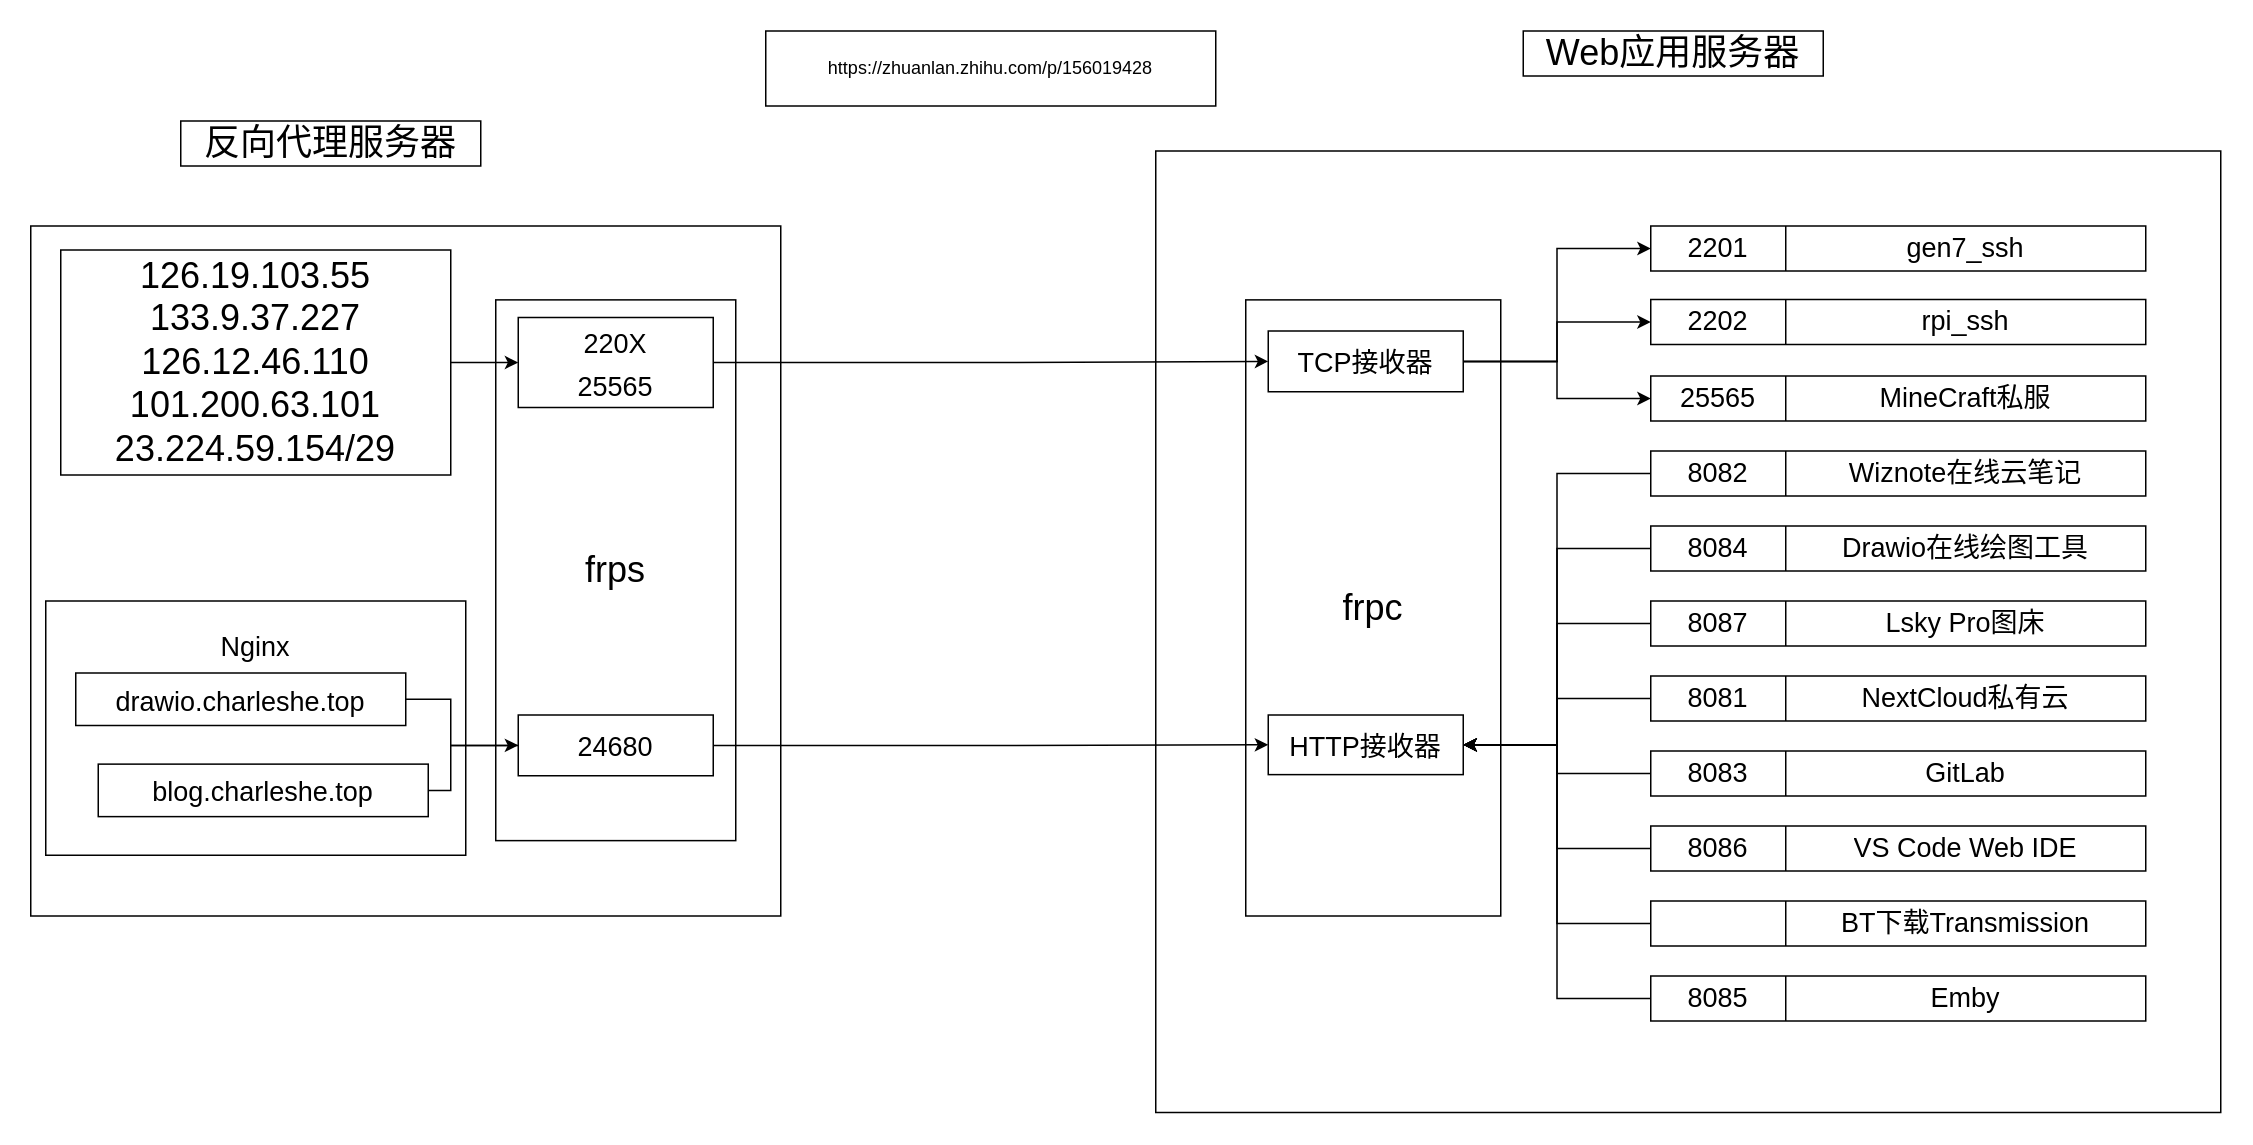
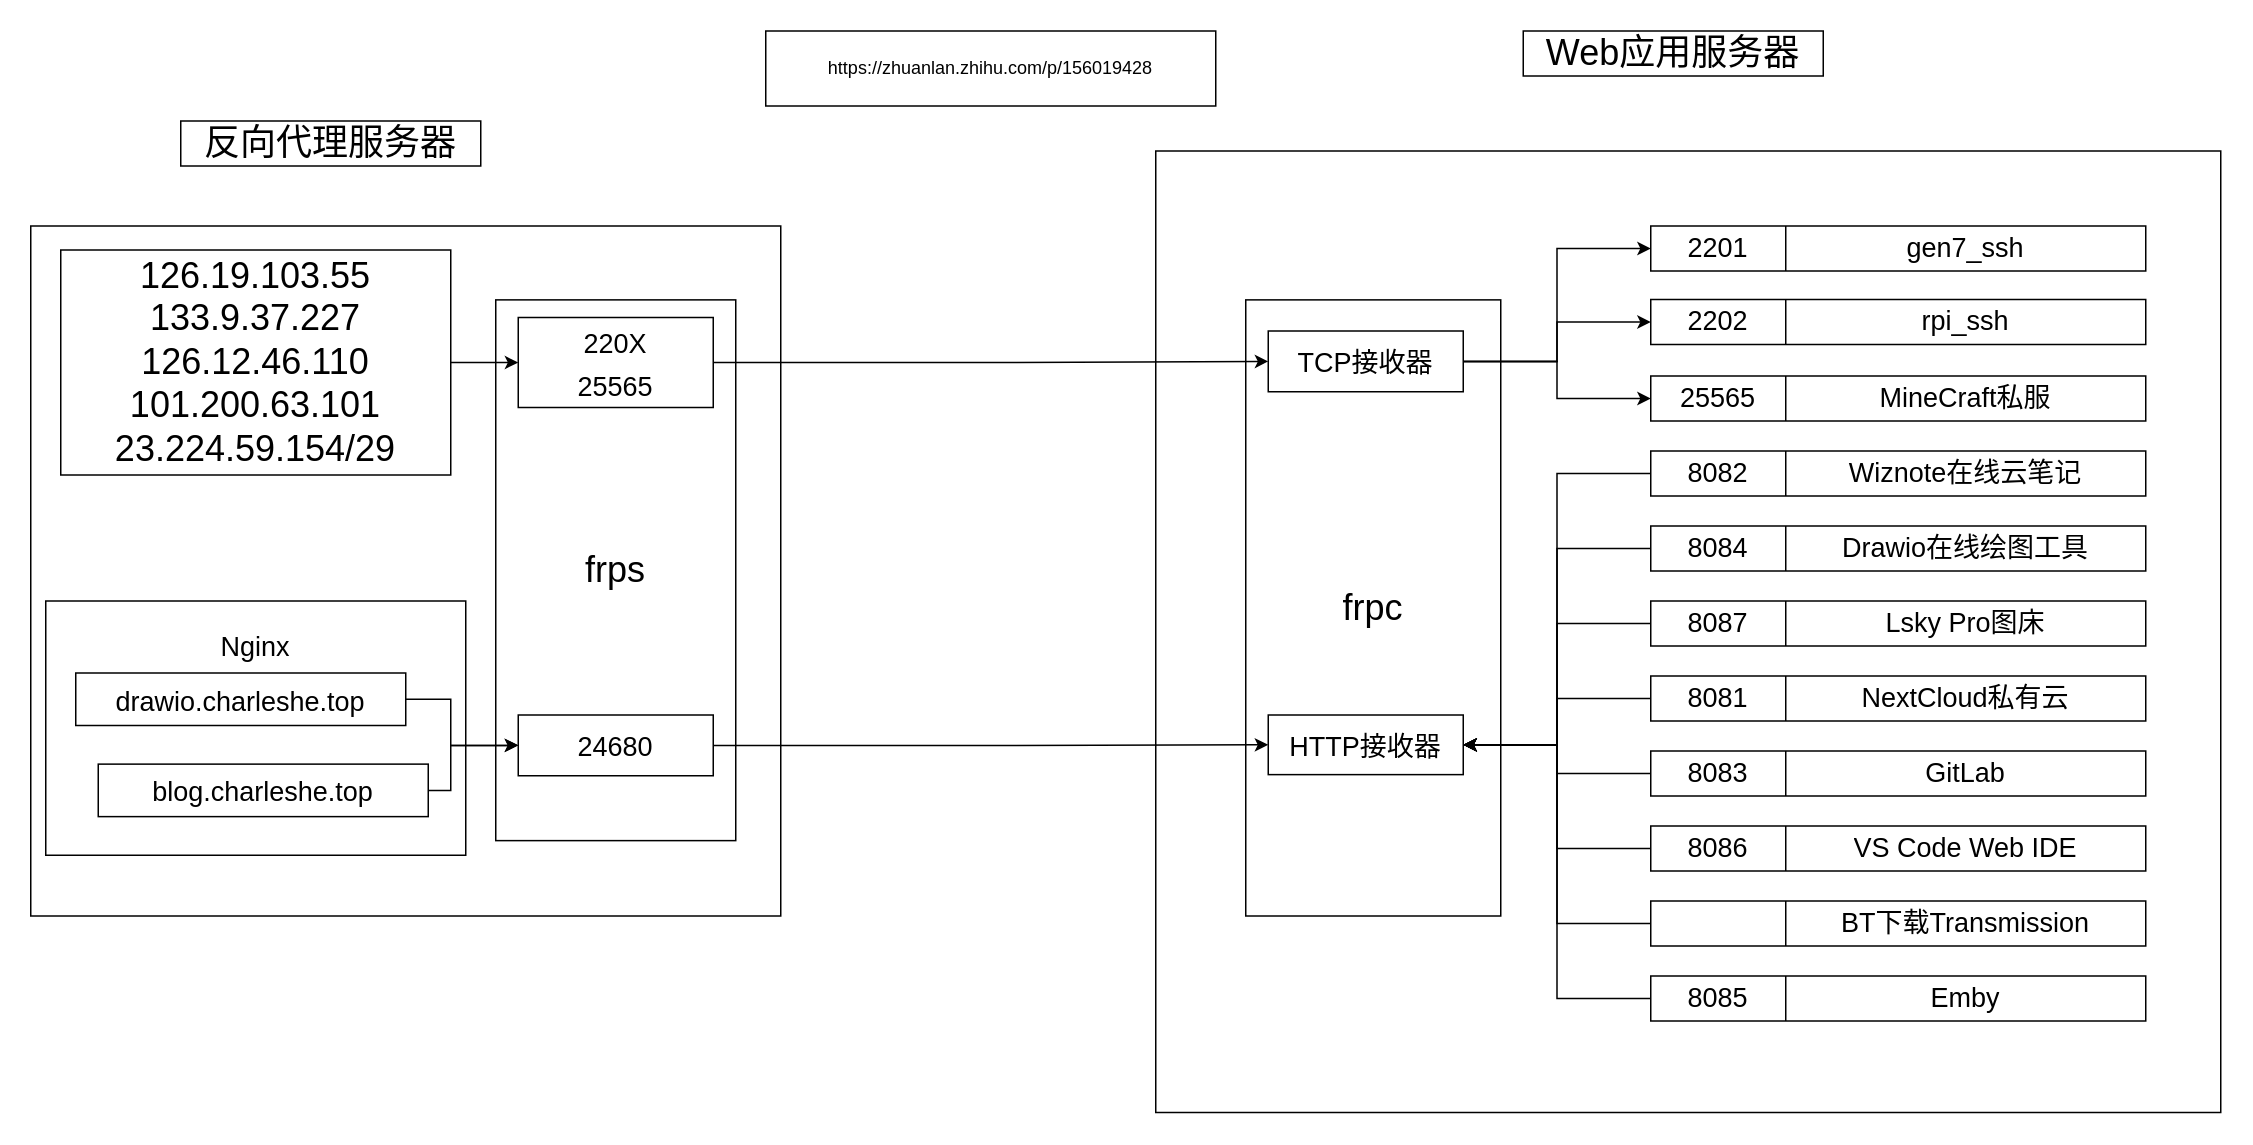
(513, 745) -> (509, 745)
